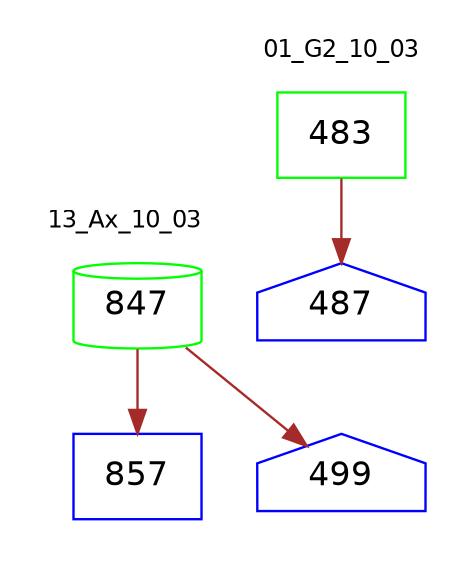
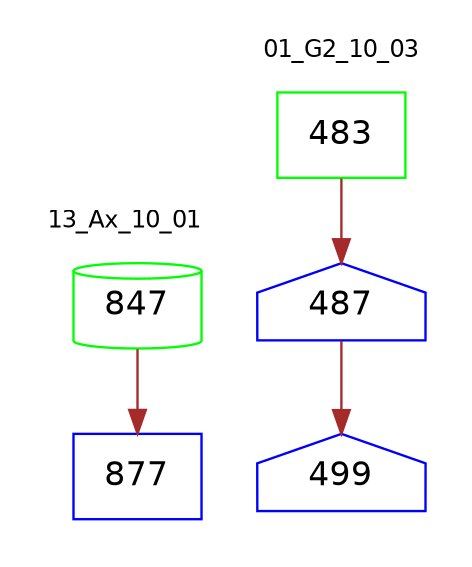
(124, 222) -> (124, 222)
(255, 404) -> (341, 375)
(138, 477) -> (138, 477)
